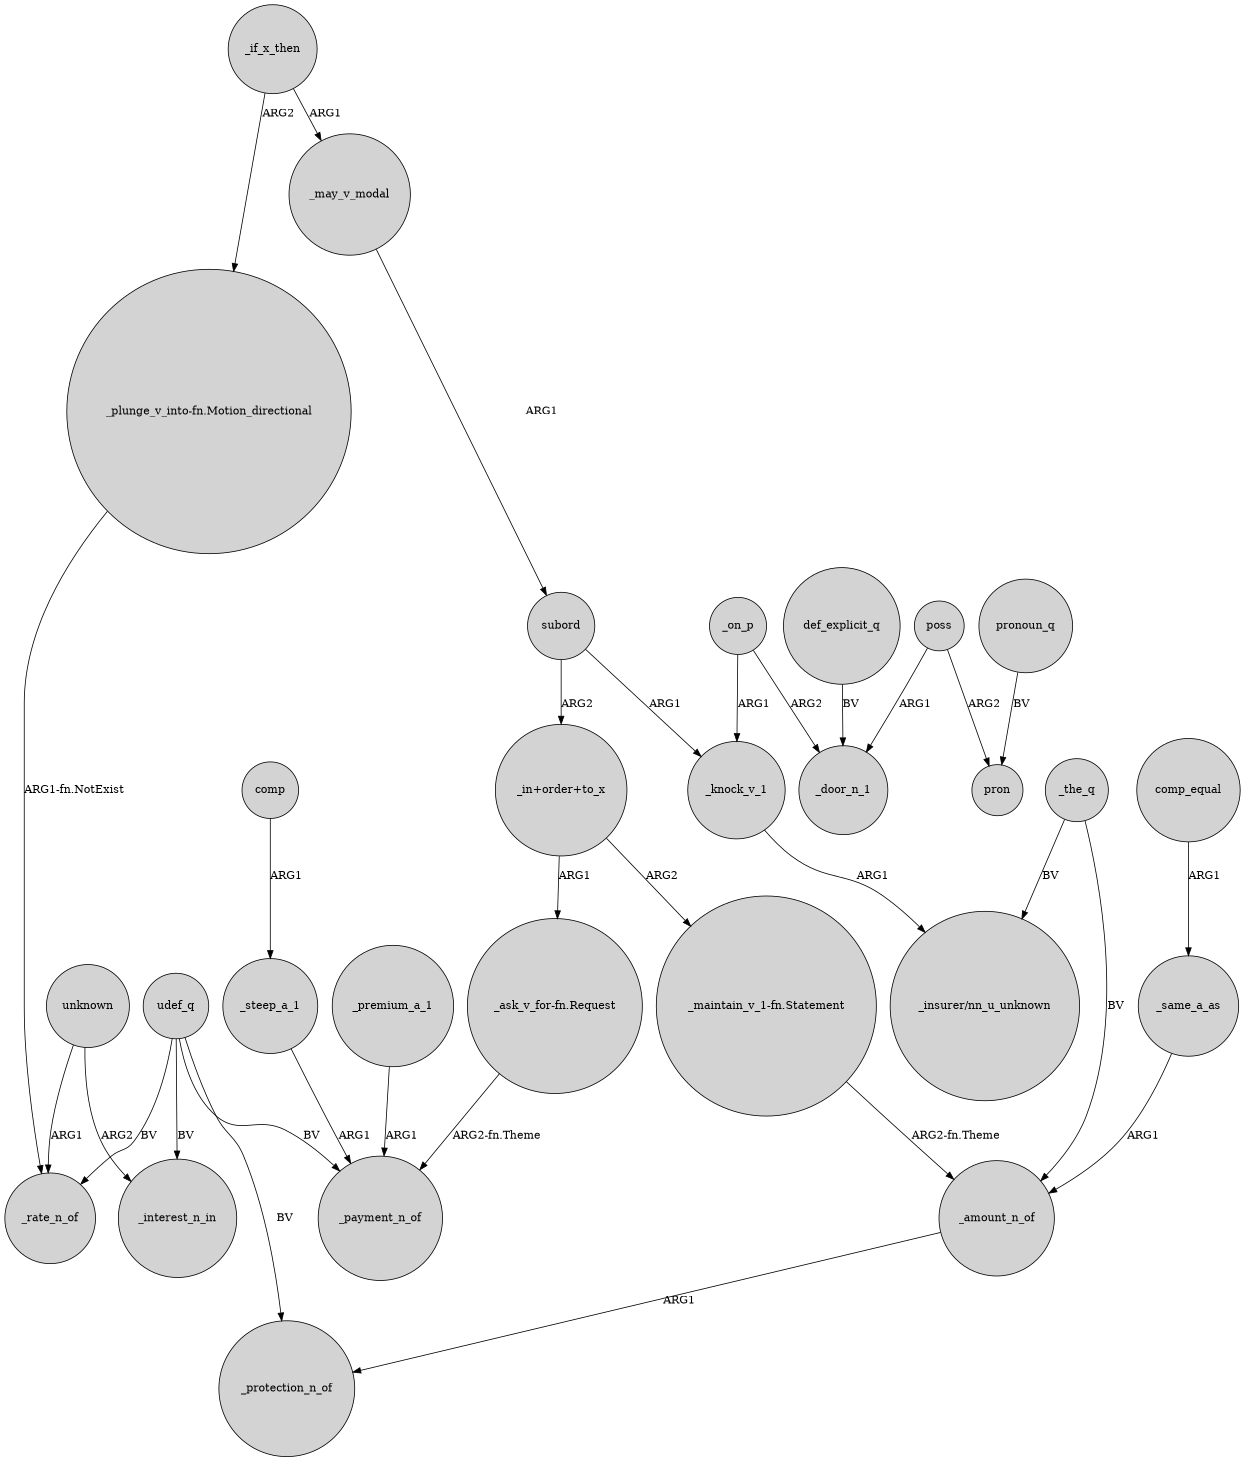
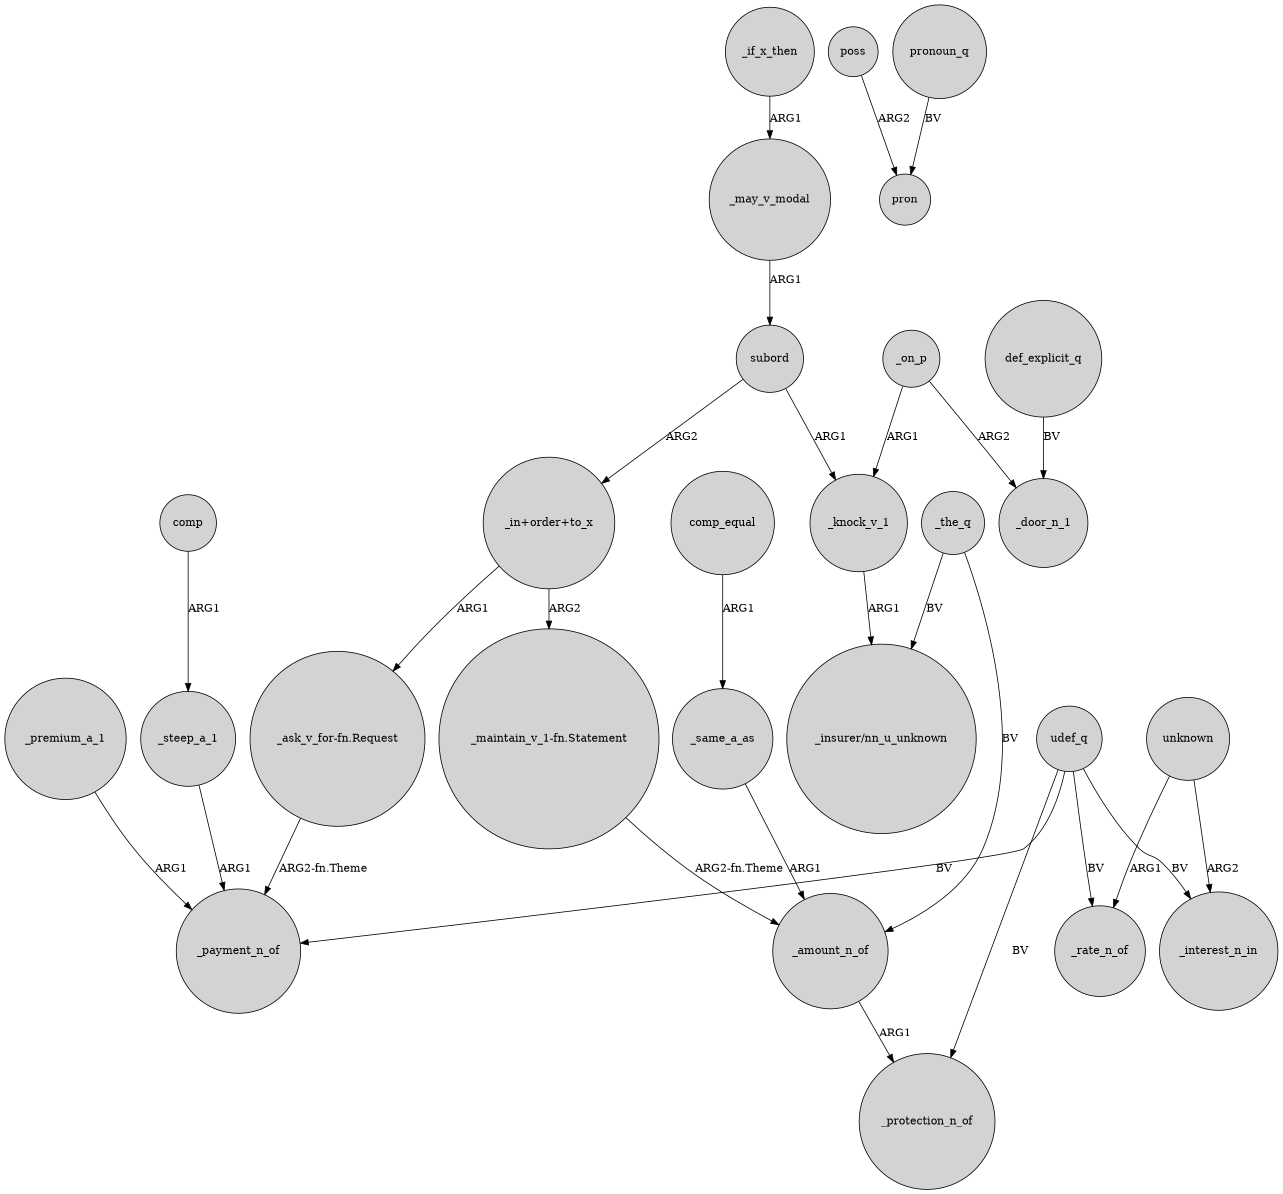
(209, 412) -> none
(900, 697) -> none
